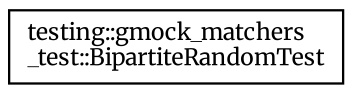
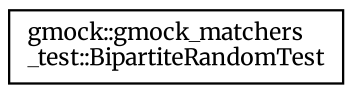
(176, 47) -> (176, 47)
